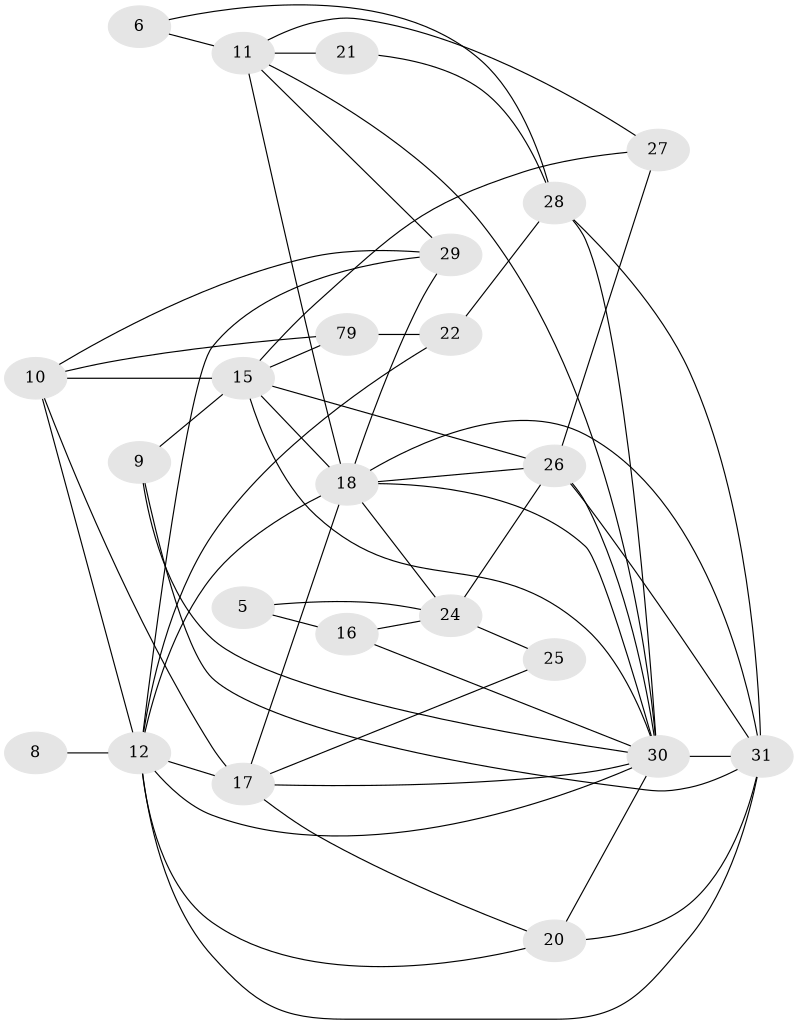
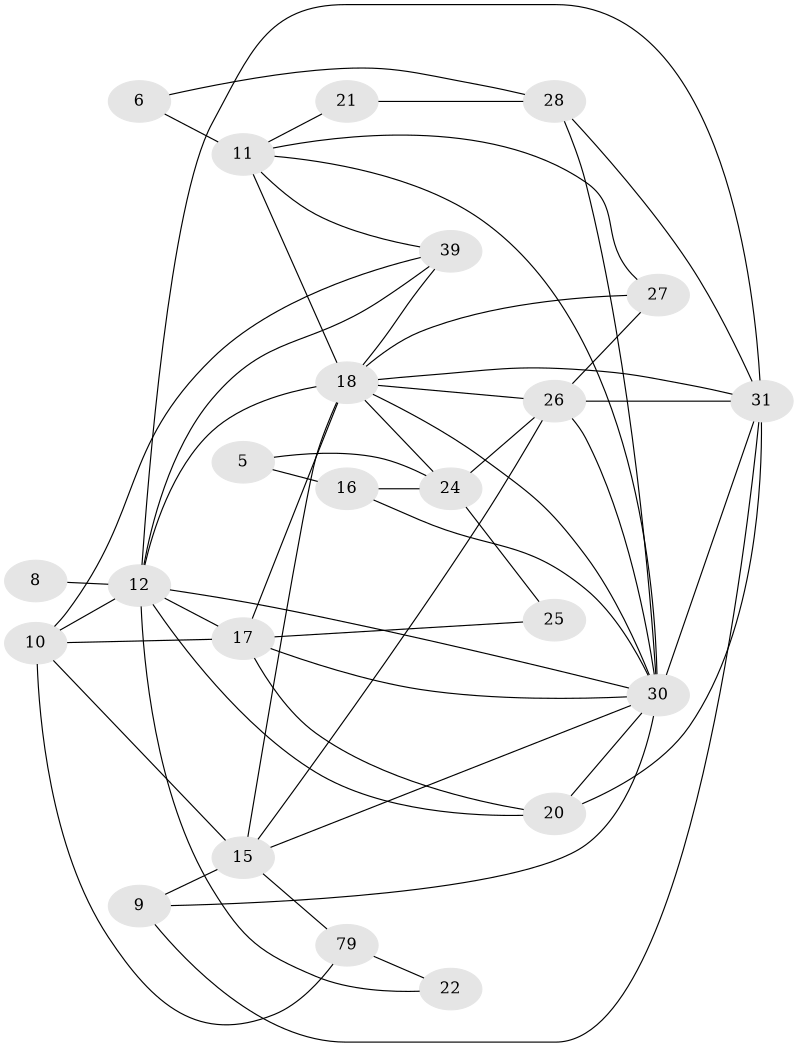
(422, 216) -> (490, 311)
(451, 255) -> (451, 251)
(503, 269) -> none
